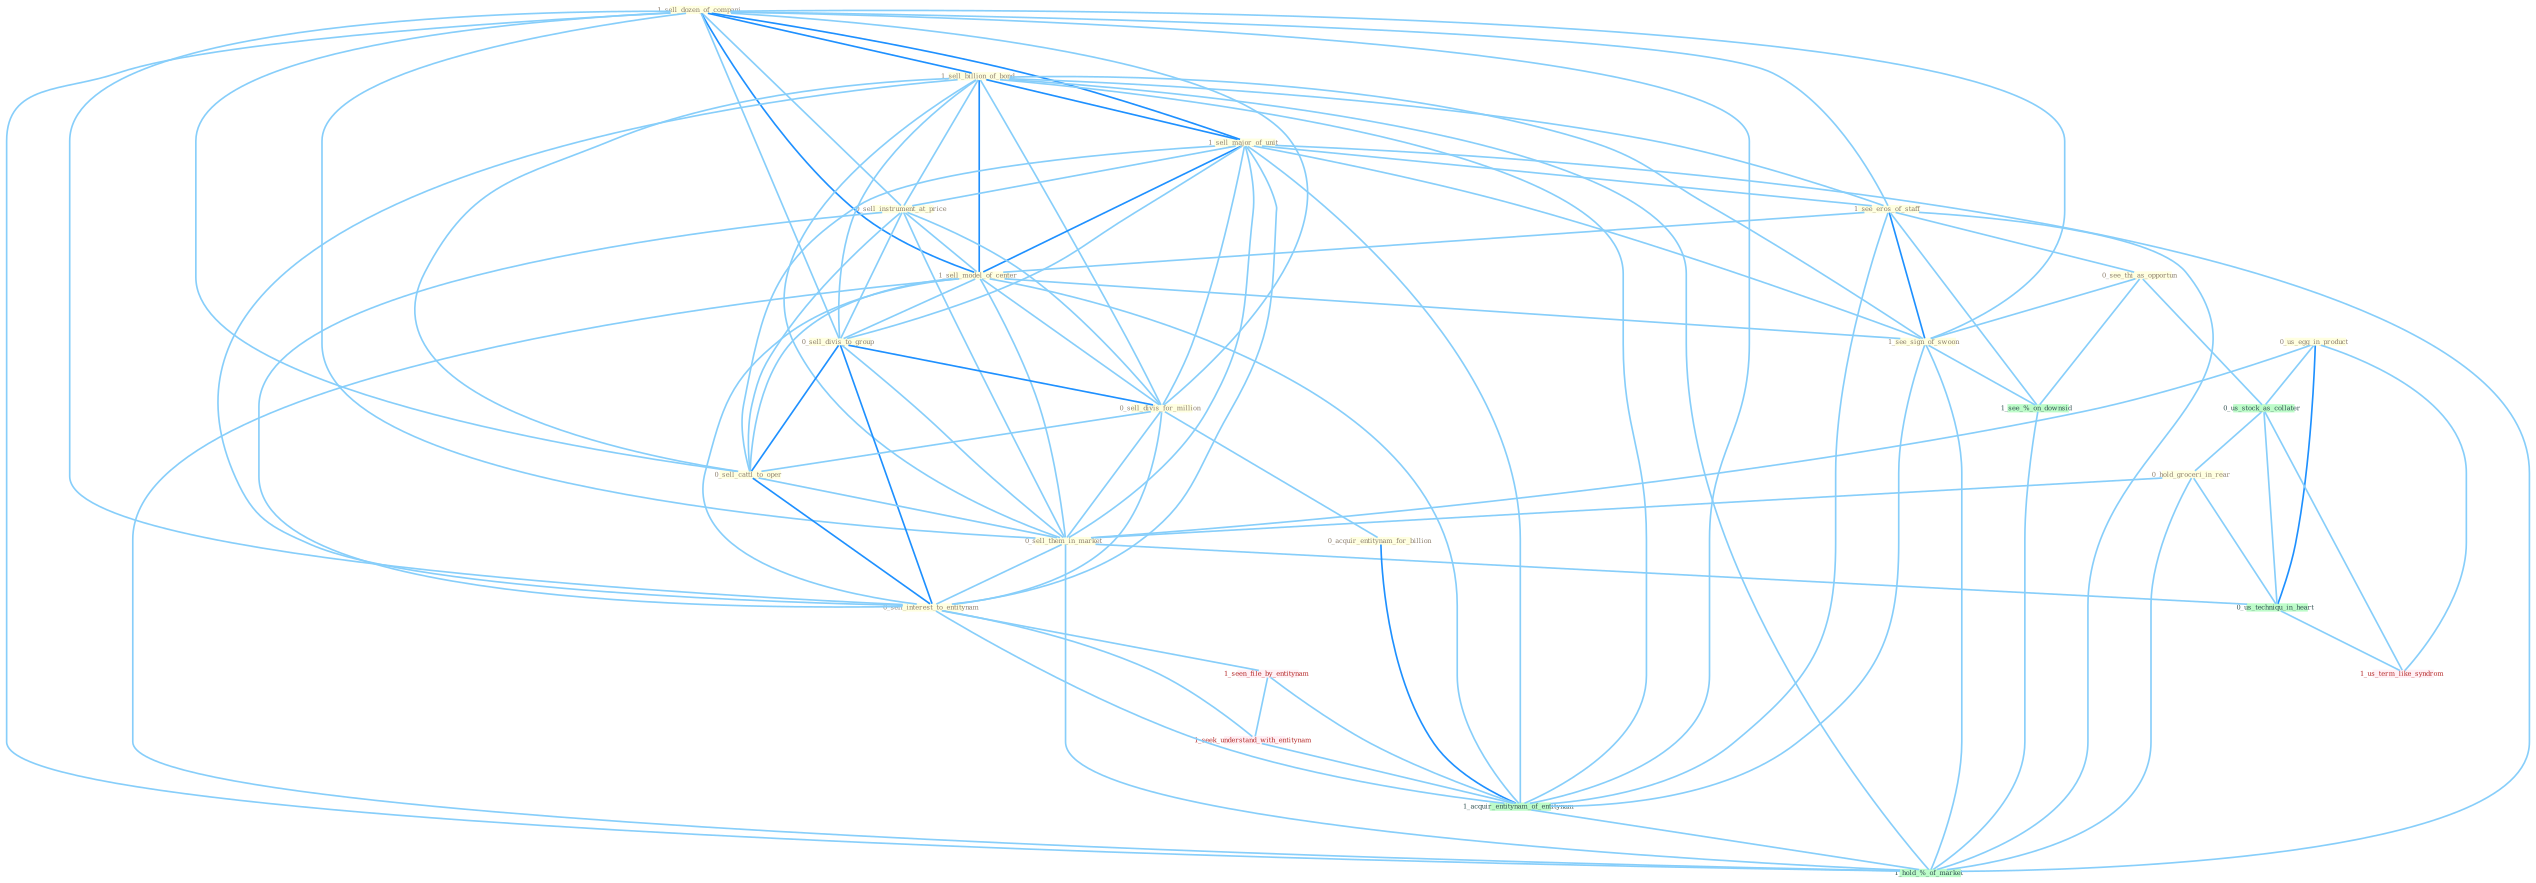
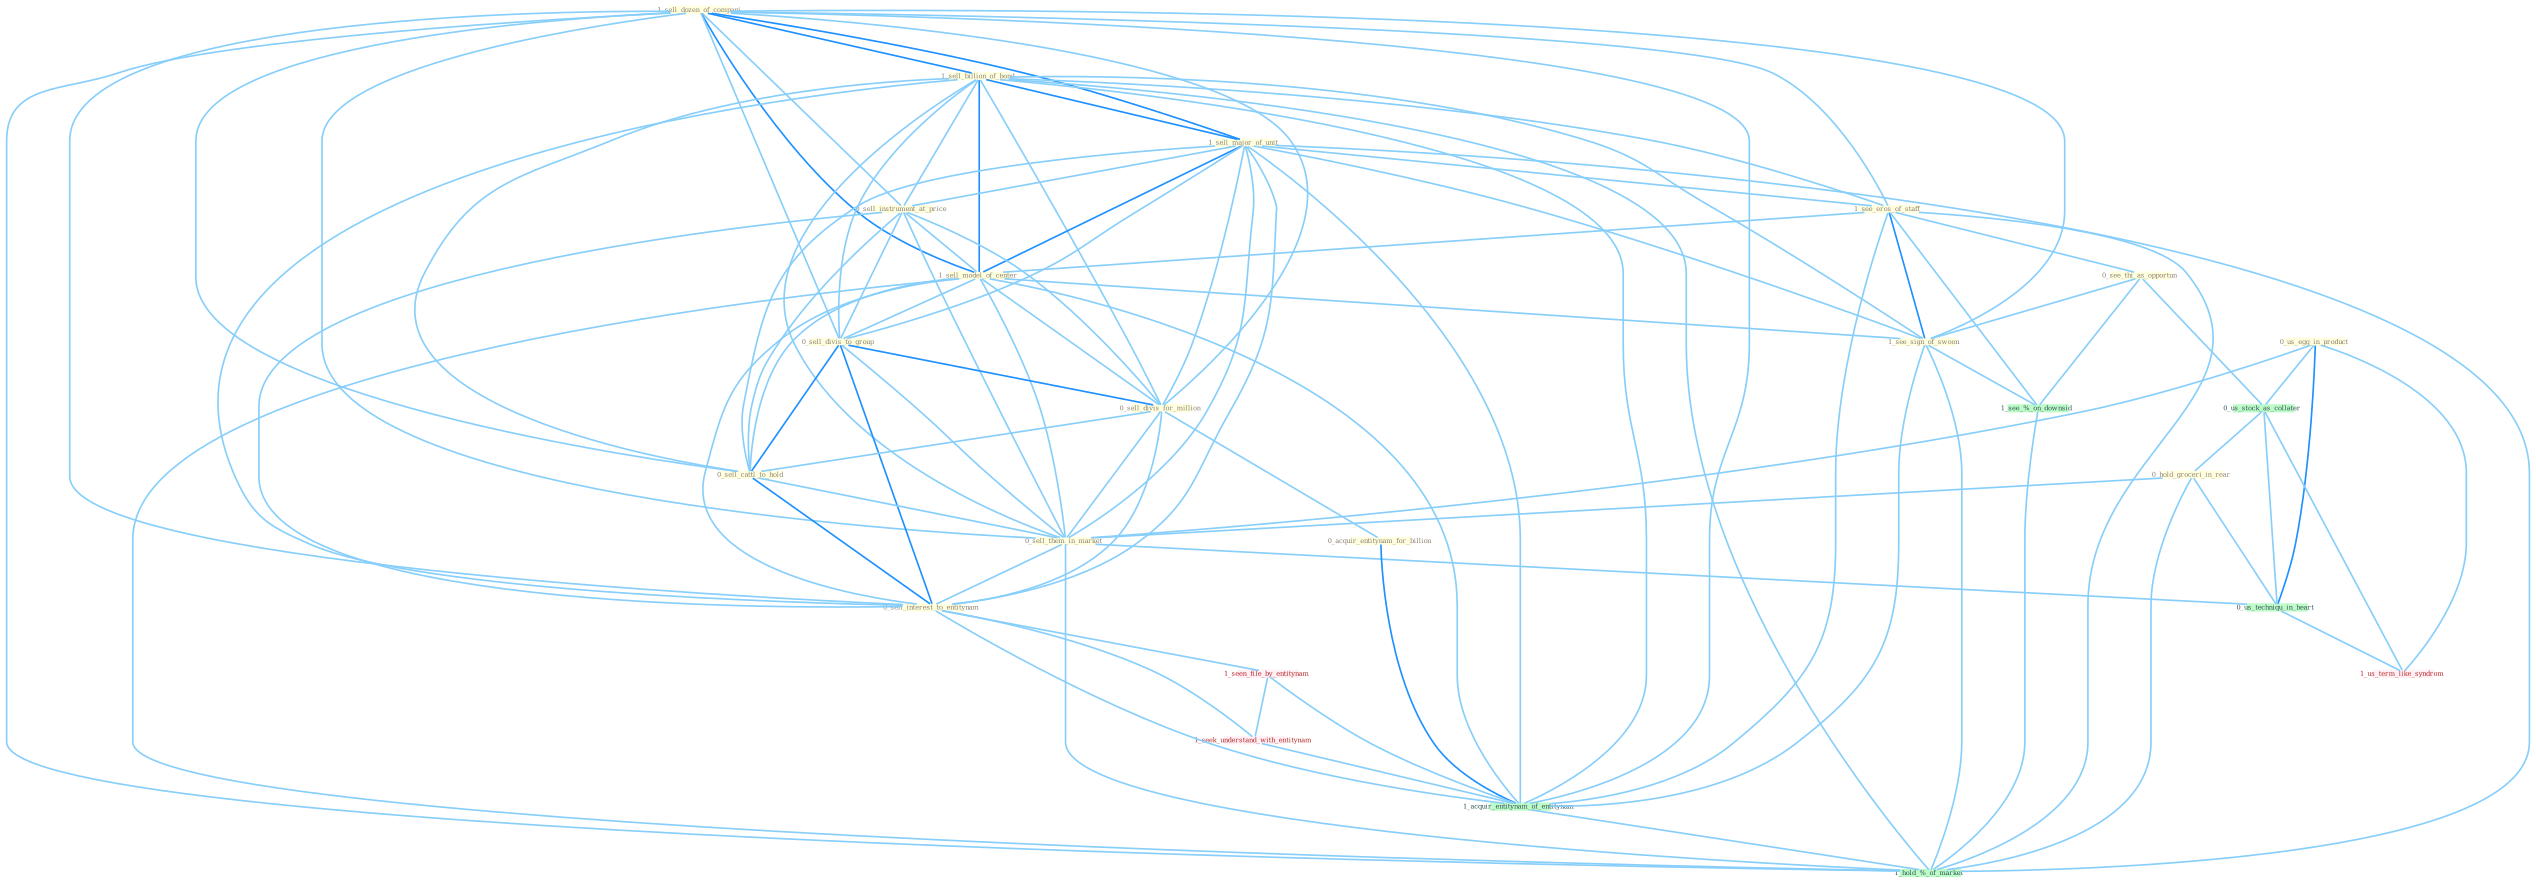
(750, 475) -> (750, 475)
